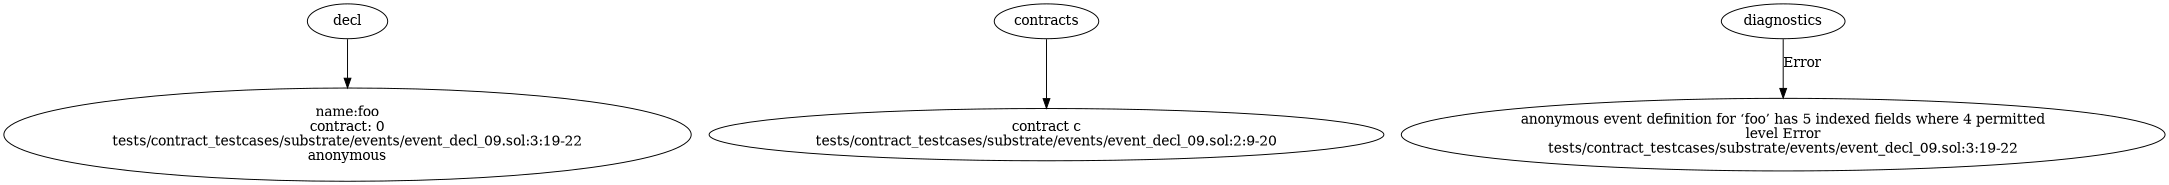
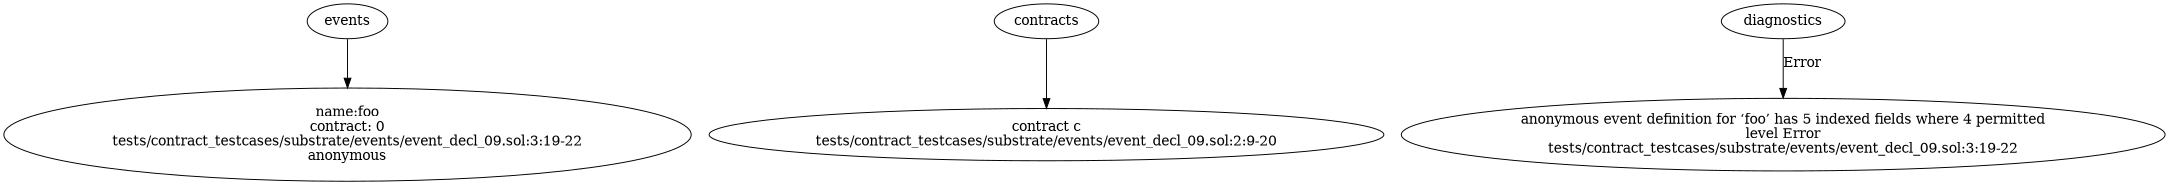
(348, 21) -> (348, 21)
